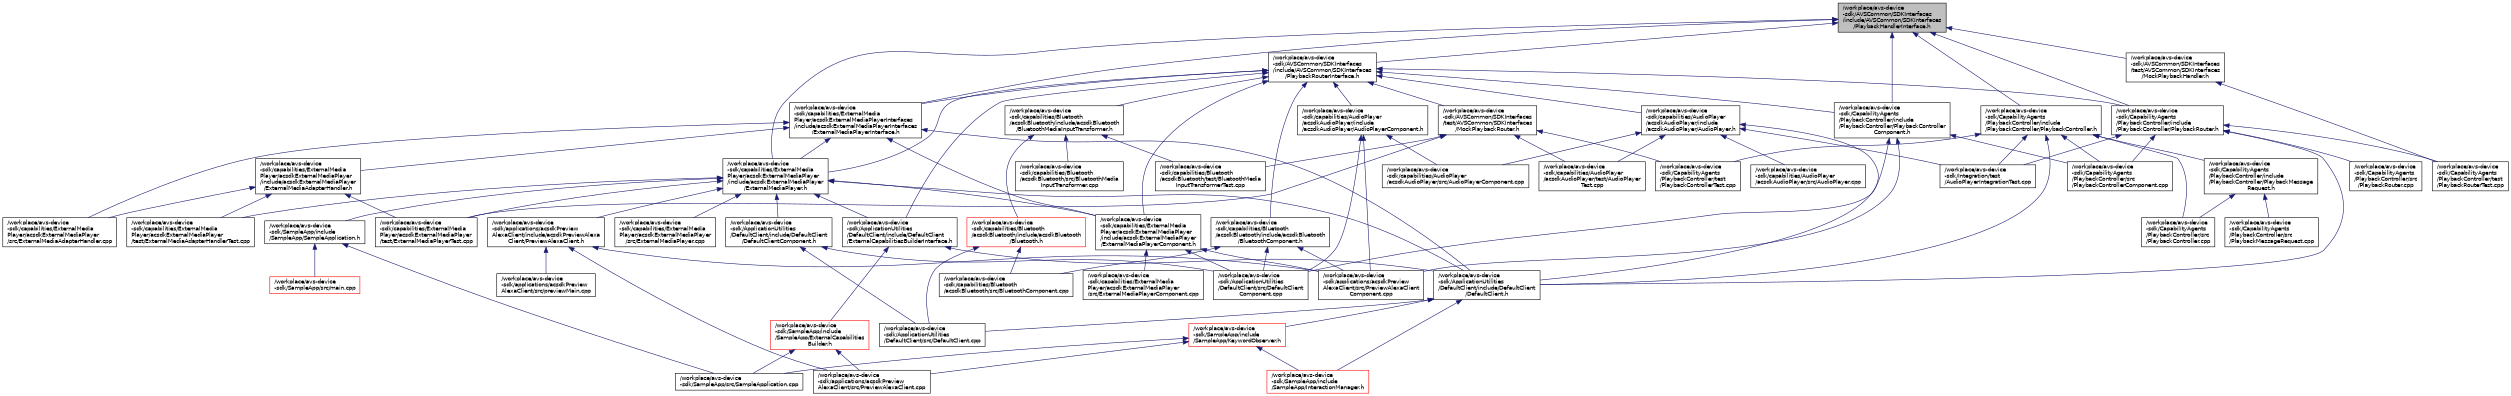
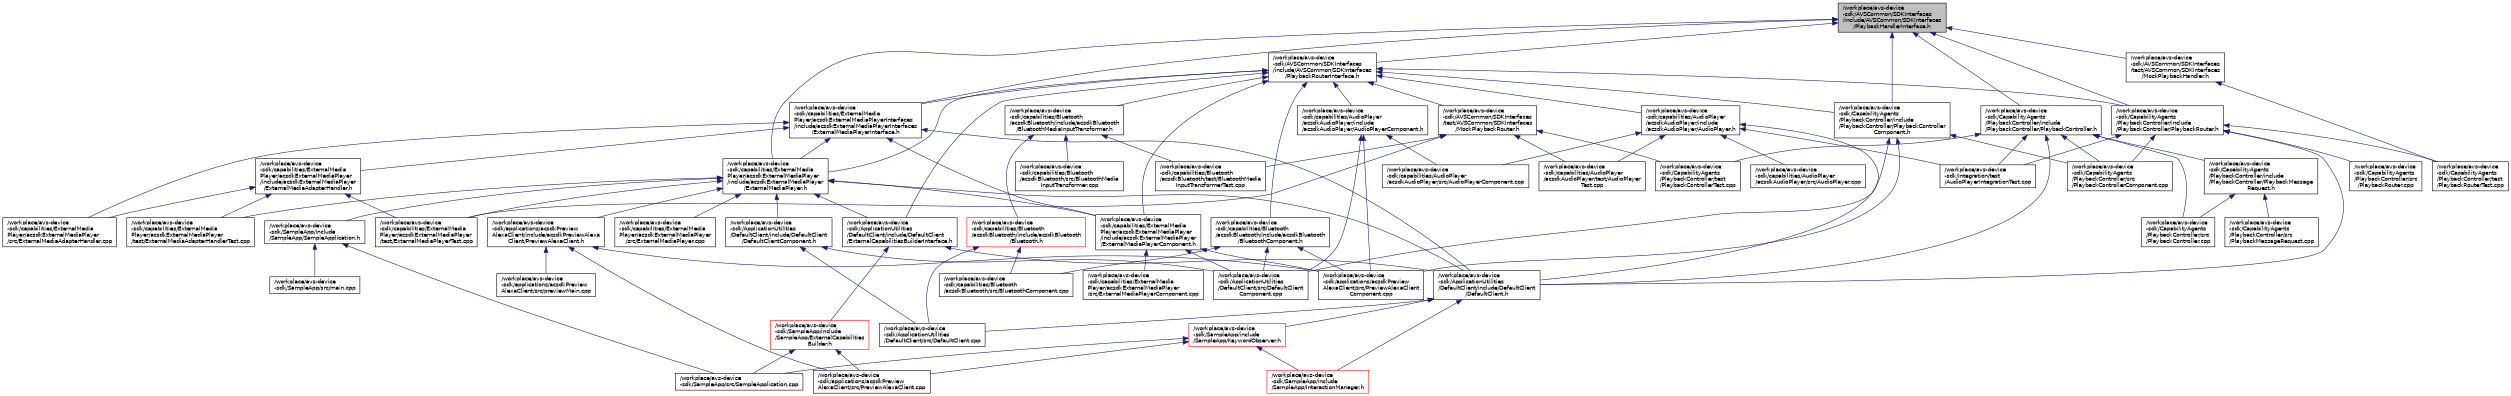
(315, 285) -> (315, 285)
